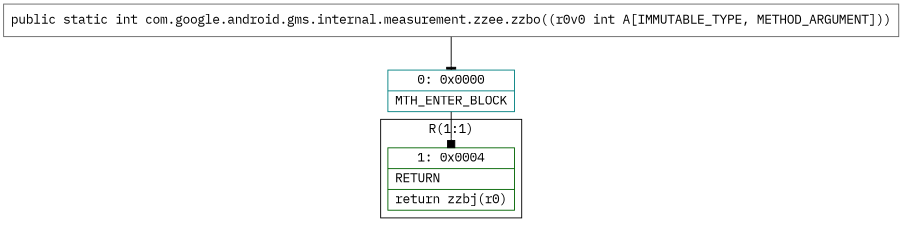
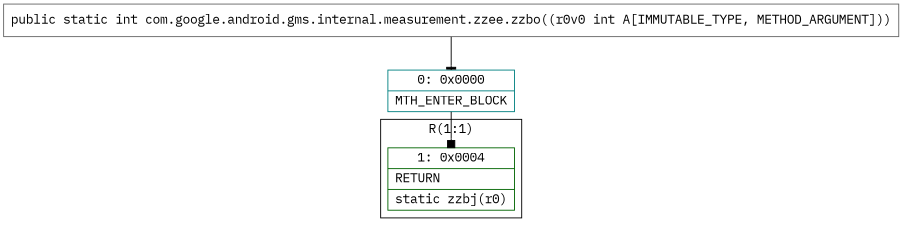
(451, 199) -> (451, 199)
